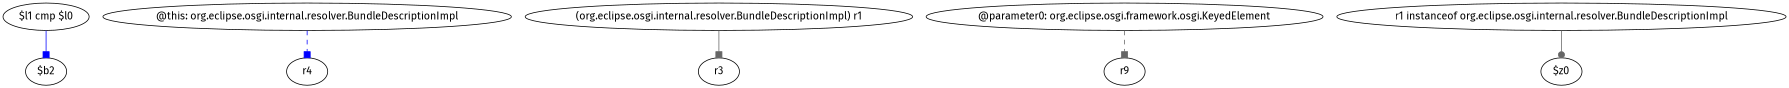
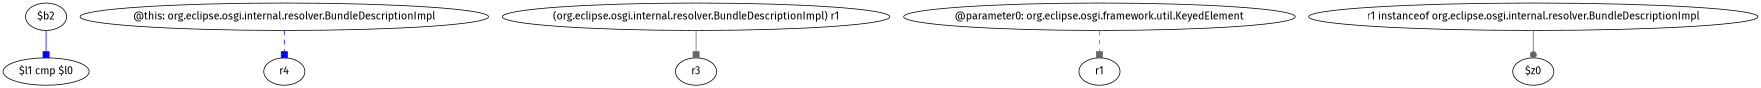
(1125, 17) -> (1099, 17)
(46, 40) -> (46, 40)
(1125, 72) -> (1099, 72)
